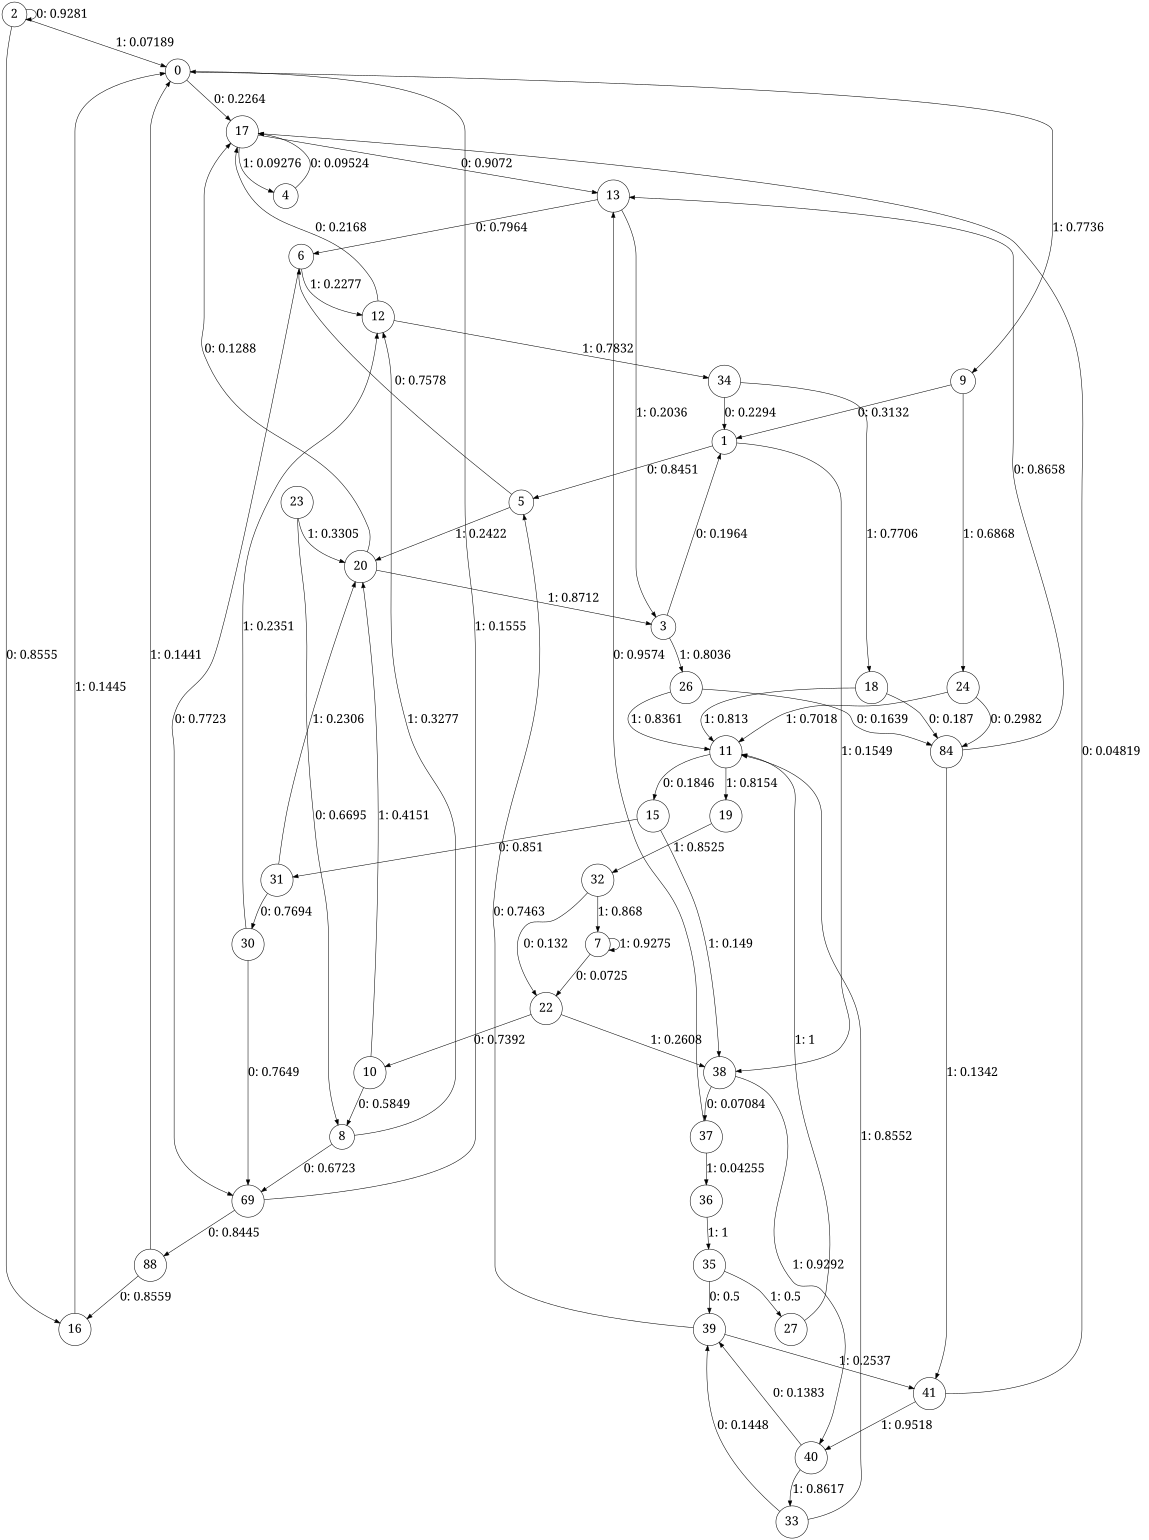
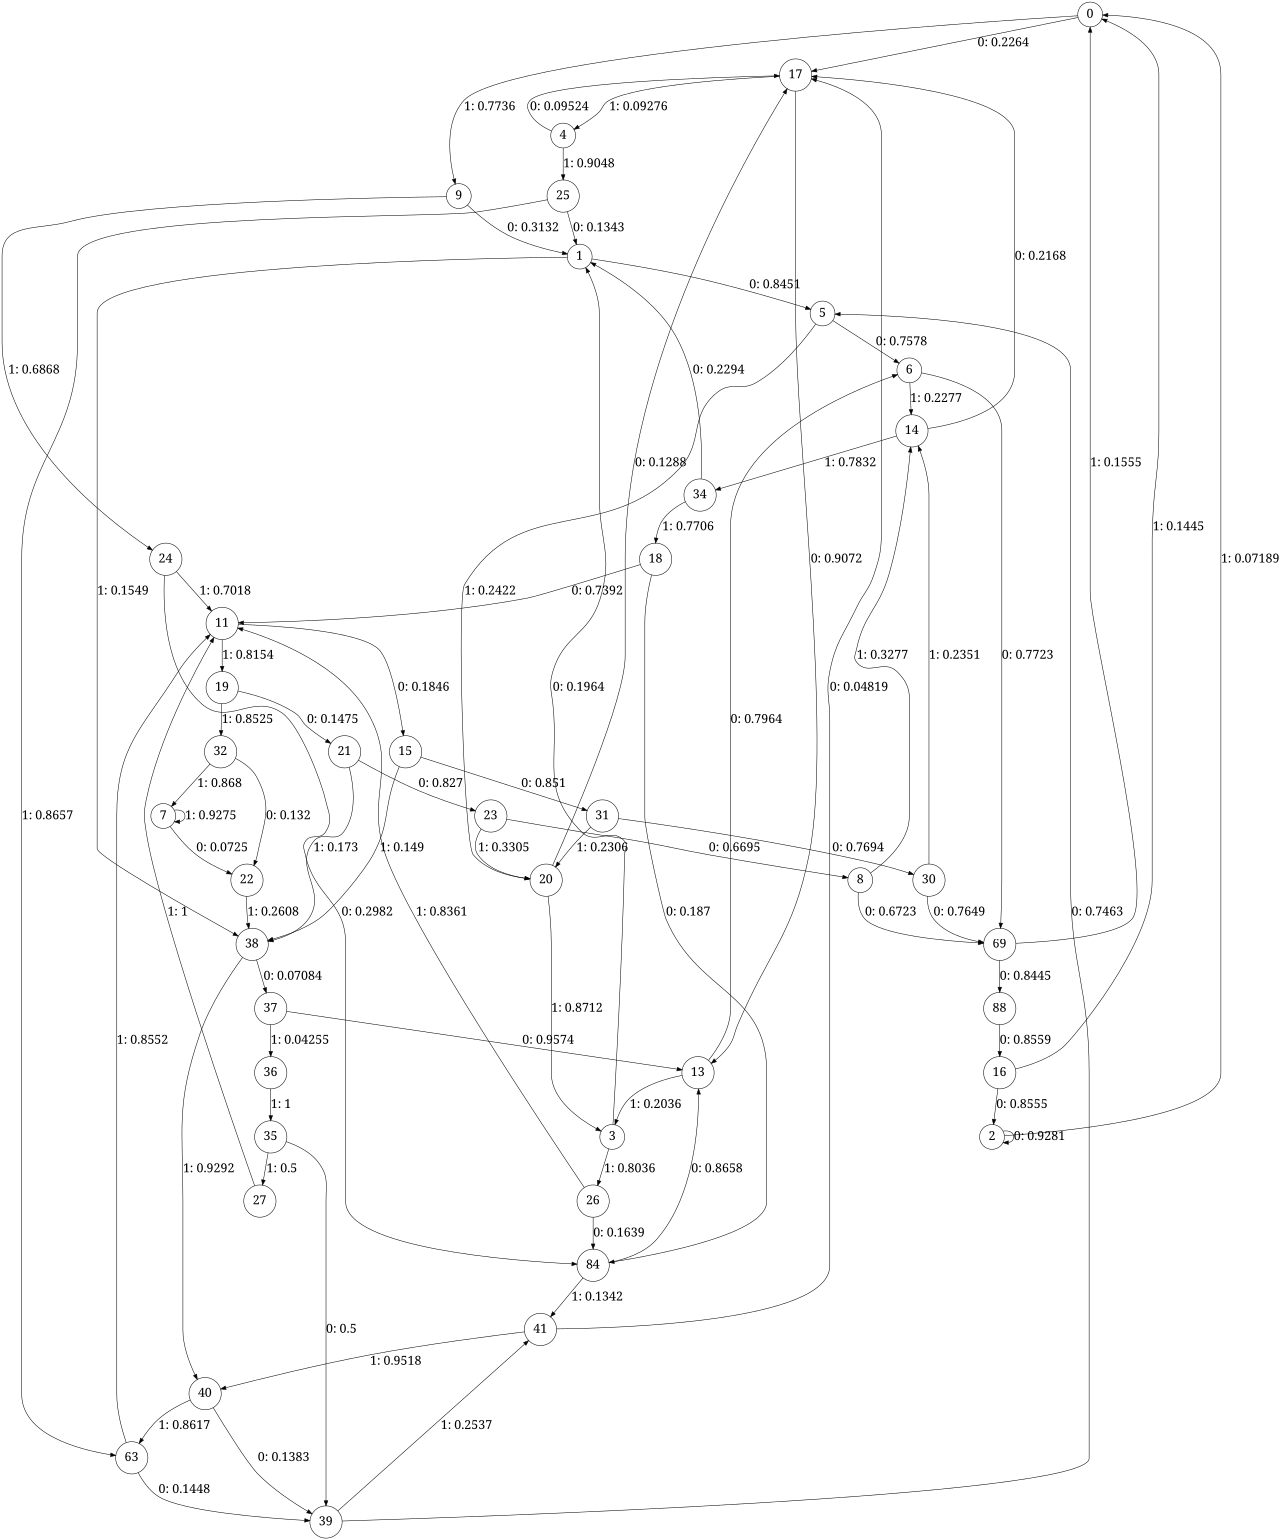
none -> (563, 196)
(378, 317) -> (912, 431)
(150, 666) -> none
(6, 685) -> (996, 1104)
(732, 720) -> (602, 591)
none -> (345, 752)
(370, 1073) -> none
(792, 1522) -> (132, 1458)
